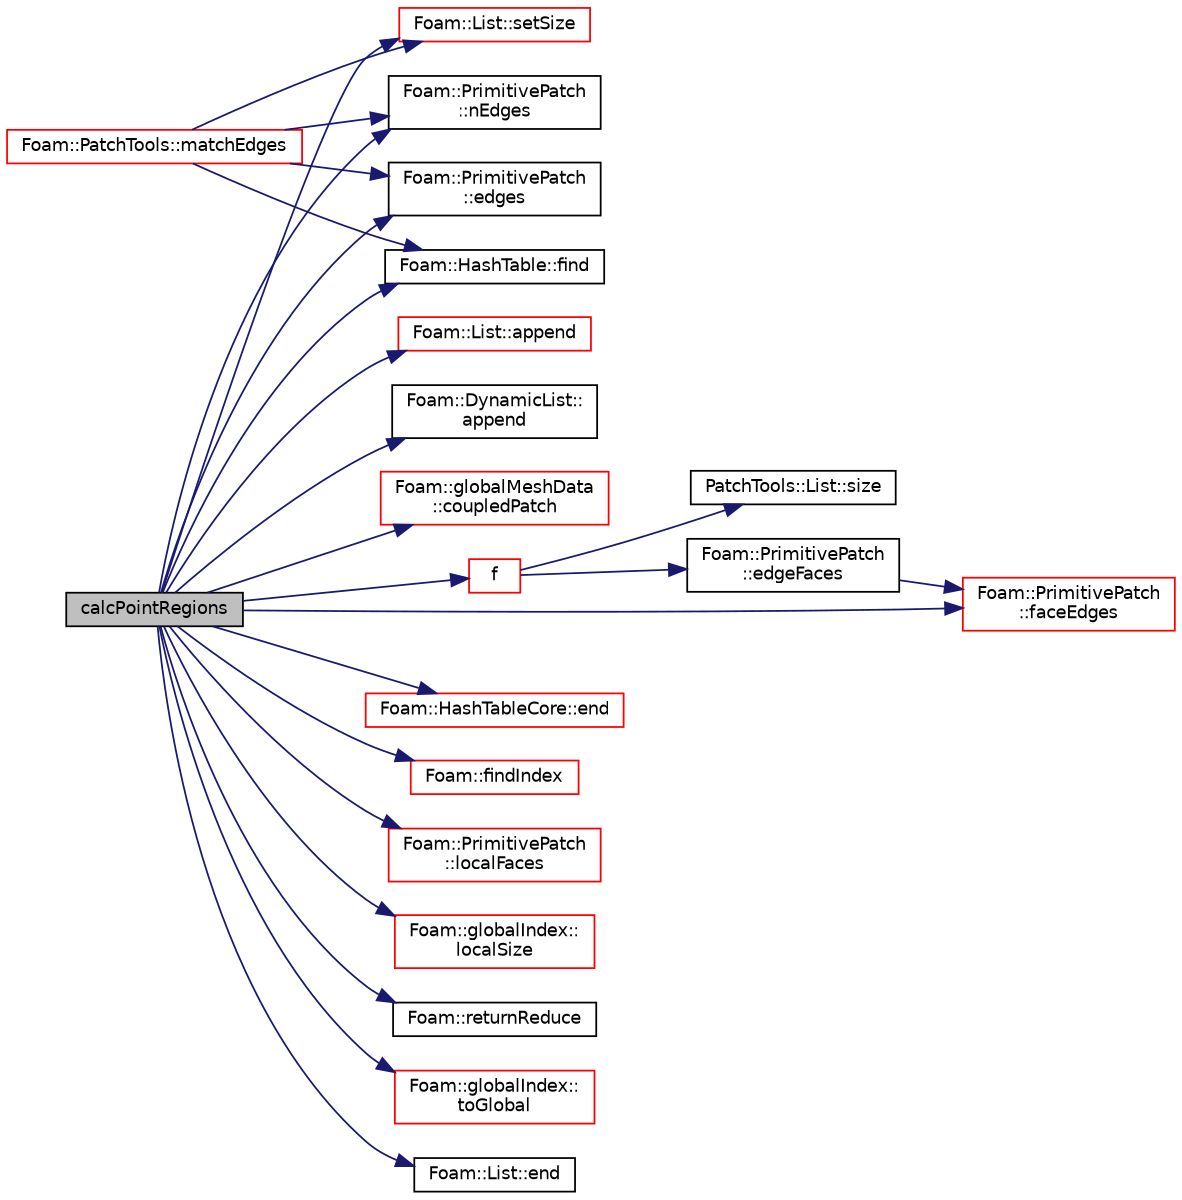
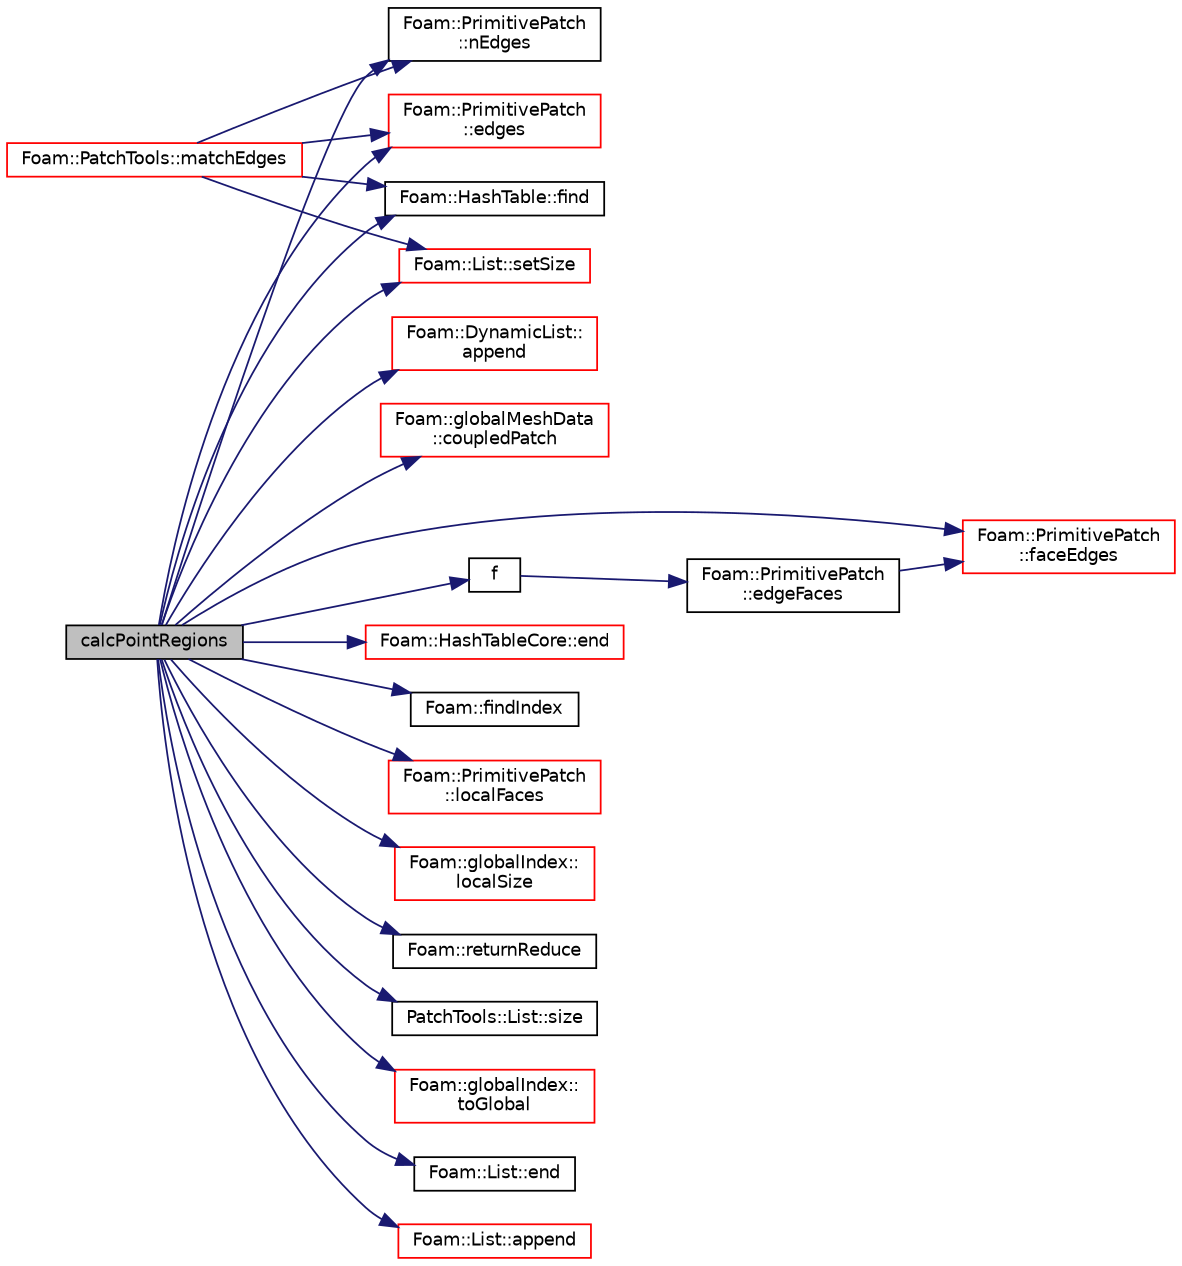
(495, 189) -> (495, 121)
(495, 412) -> (495, 344)
(623, 542) -> (246, 844)
(495, 576) -> (495, 575)
(495, 777) -> (495, 709)
